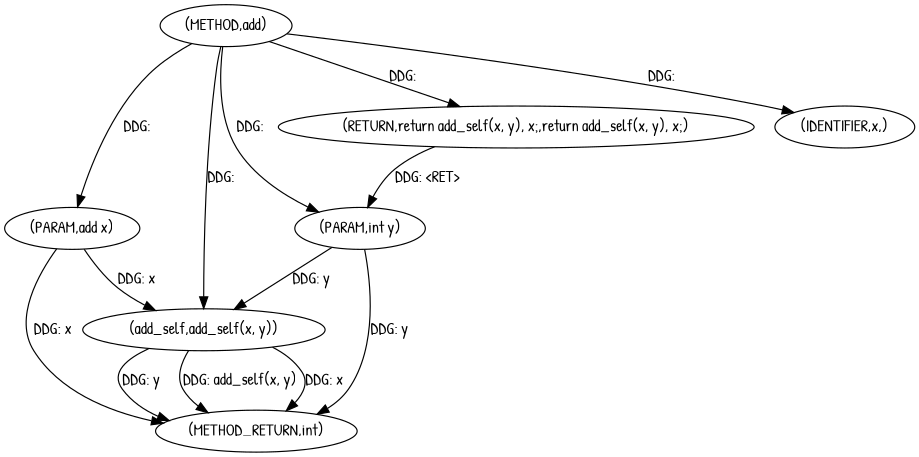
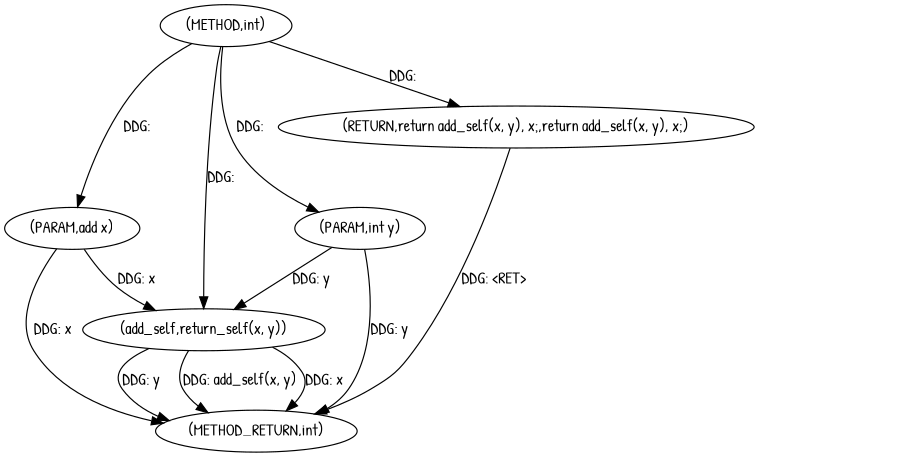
(226, 26) -> (226, 26)
(845, 127) -> none
(399, 166) -> (445, 301)
(204, 330) -> (204, 330)
